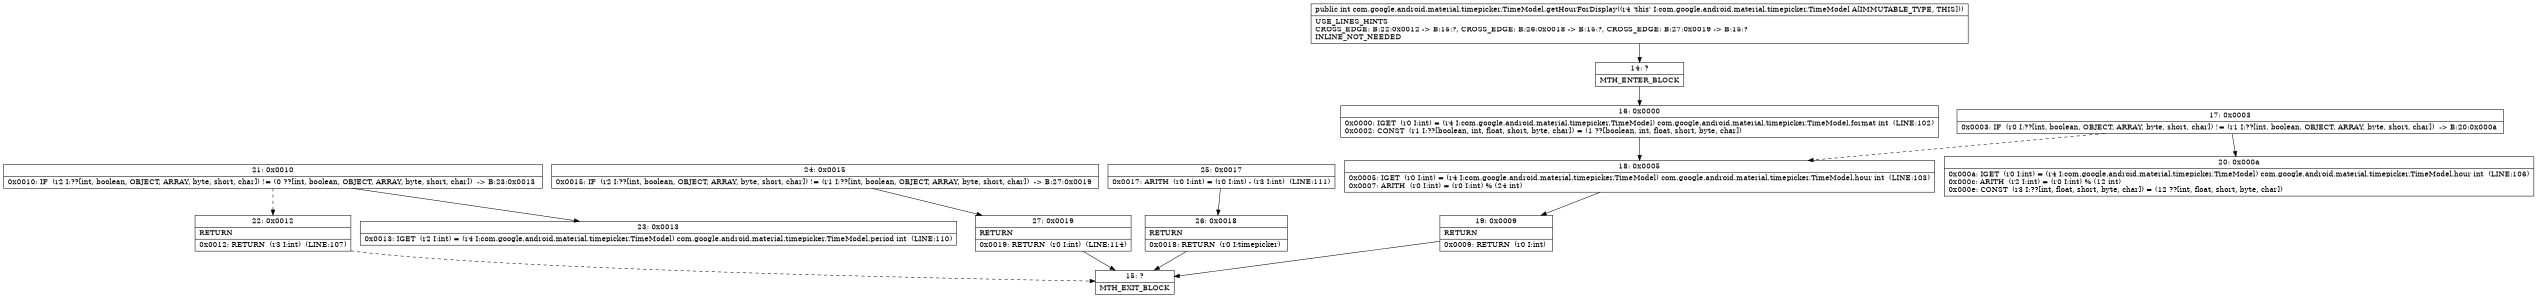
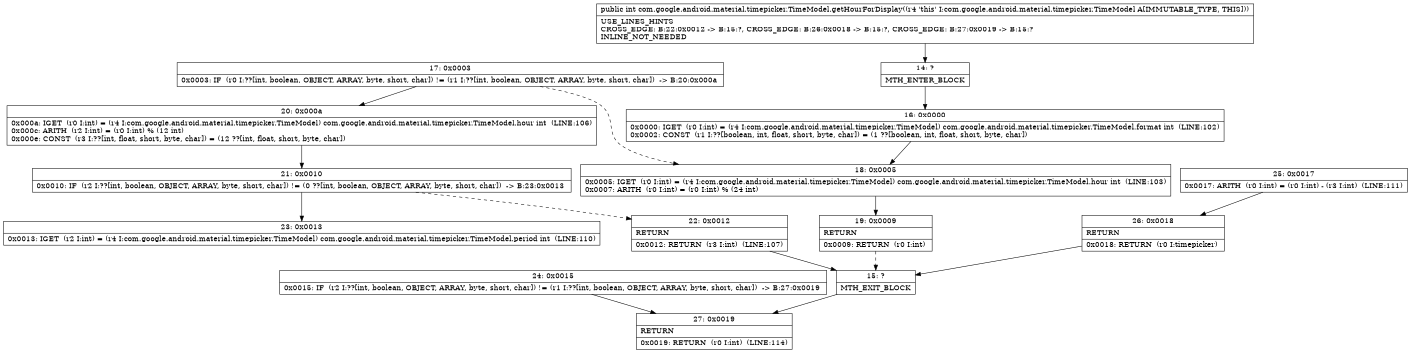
none -> (302, 154)
(1097, 259) -> (808, 303)
(1310, 259) -> (876, 258)
(720, 272) -> (800, 260)
